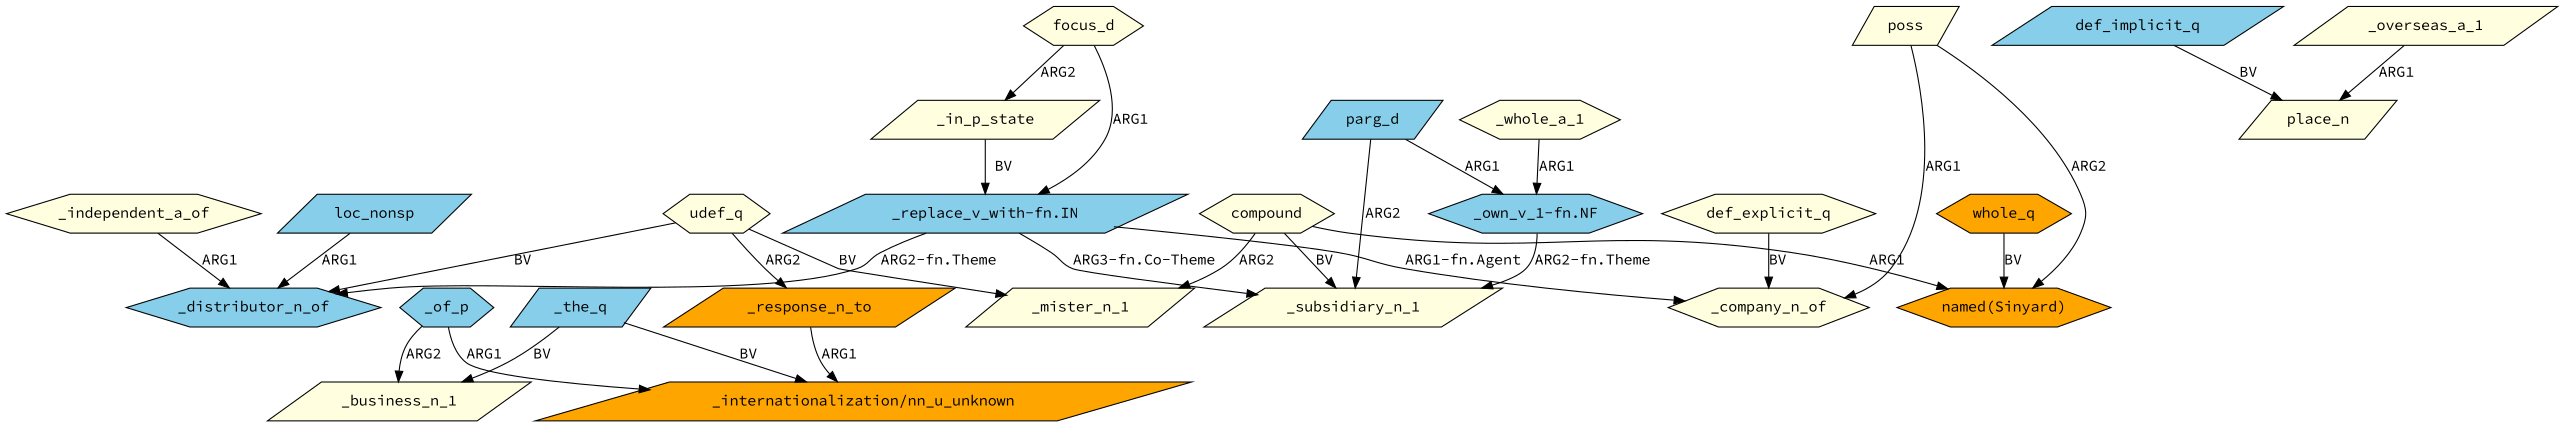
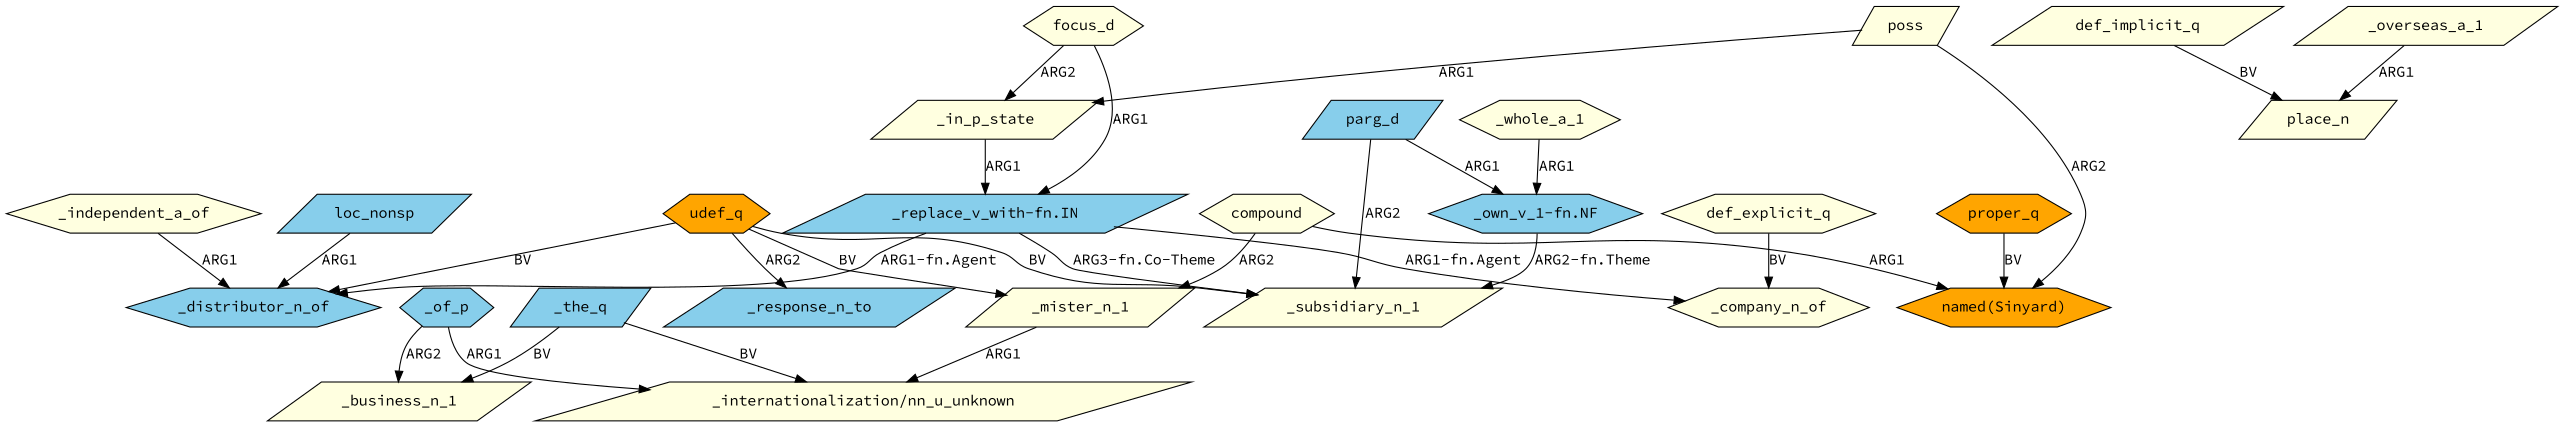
(2138, 26) -> (2138, 26)
(1004, 167) -> (1004, 167)
(1923, 182) -> (1483, 62)
(717, 214) -> (717, 214)
(2004, 214) -> (2004, 214)
(1306, 257) -> (1002, 253)
(939, 261) -> (939, 261)
(809, 308) -> (809, 308)
(816, 352) -> (977, 352)
(863, 401) -> (863, 401)
